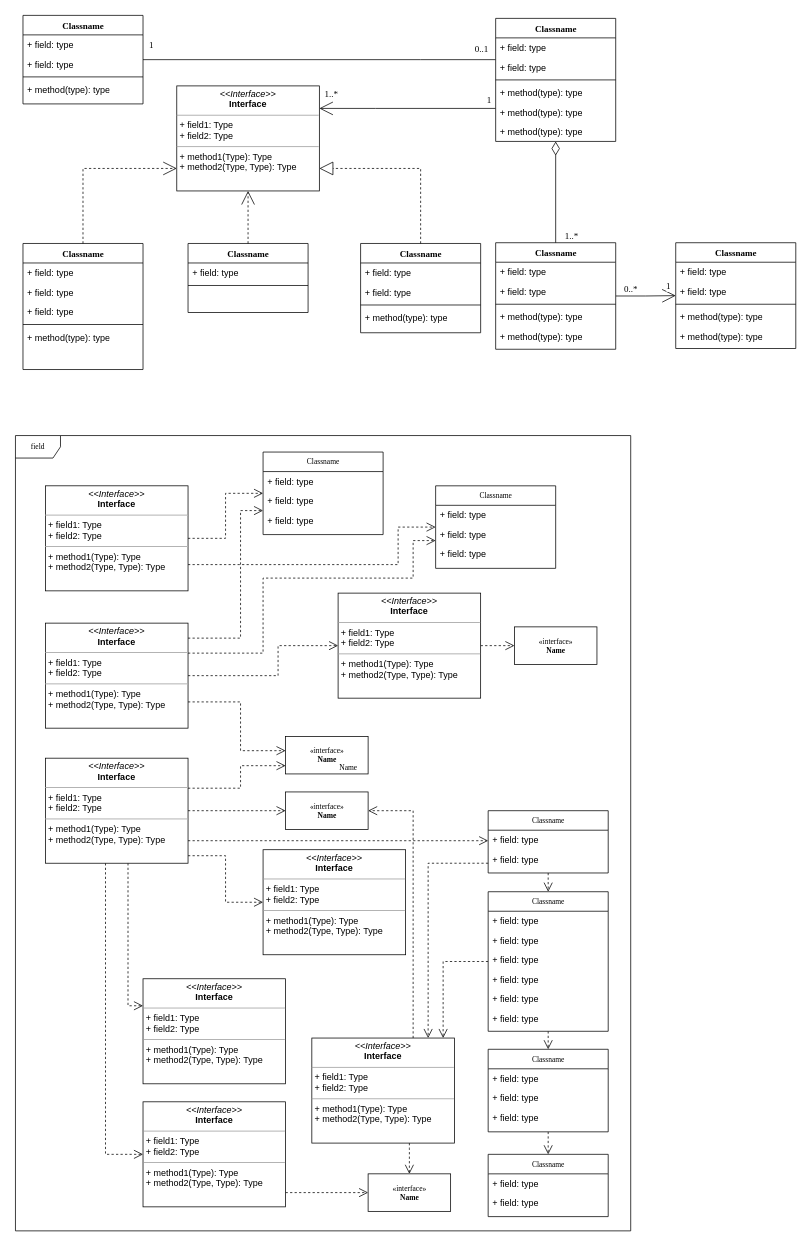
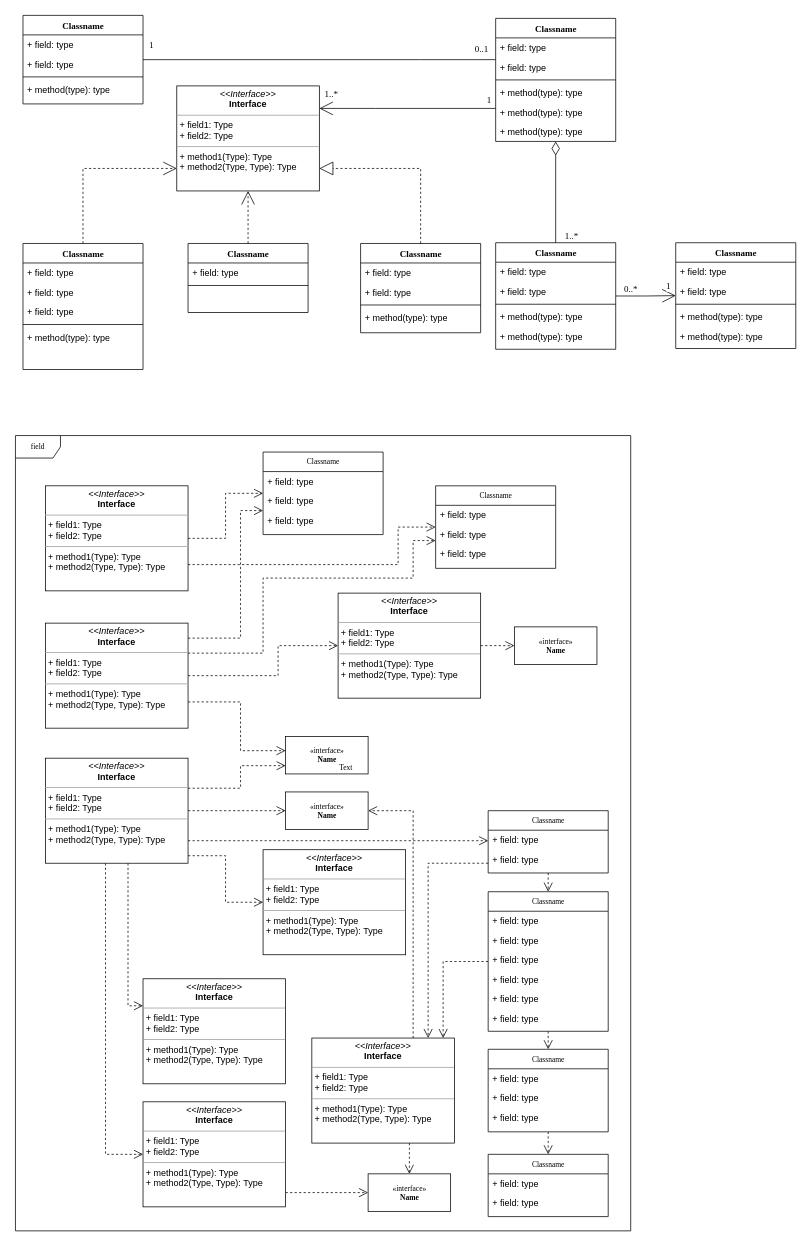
(348, 768) -> (348, 768)
